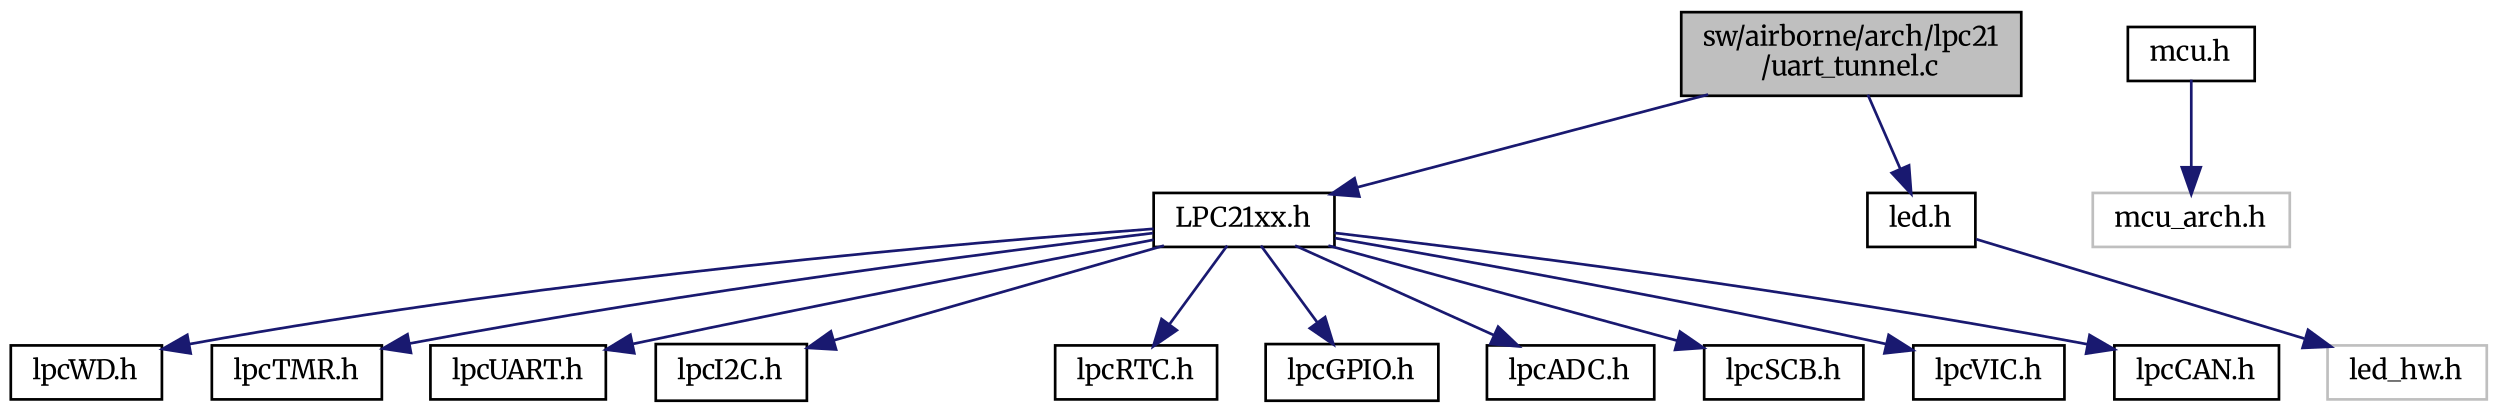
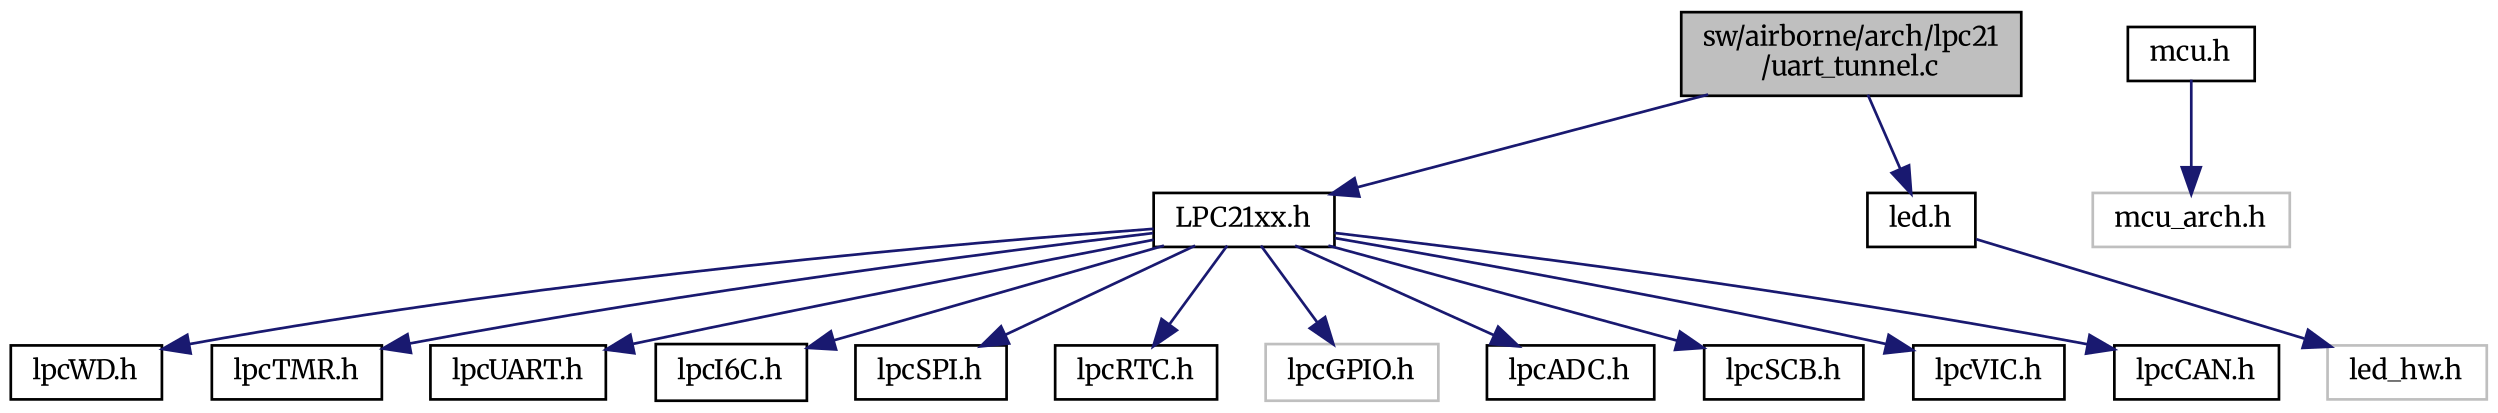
(731, 372) -> (731, 372)
none -> (931, 372)
(1352, 372) -> (1352, 372)
